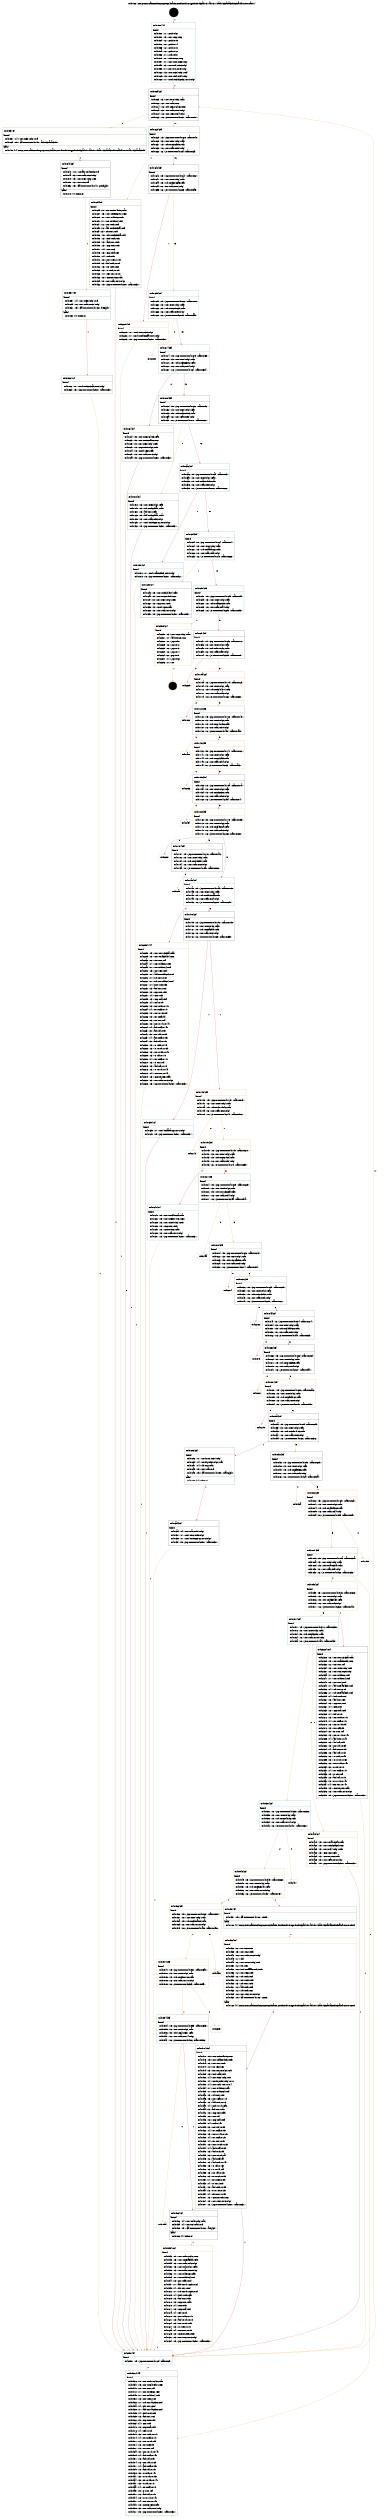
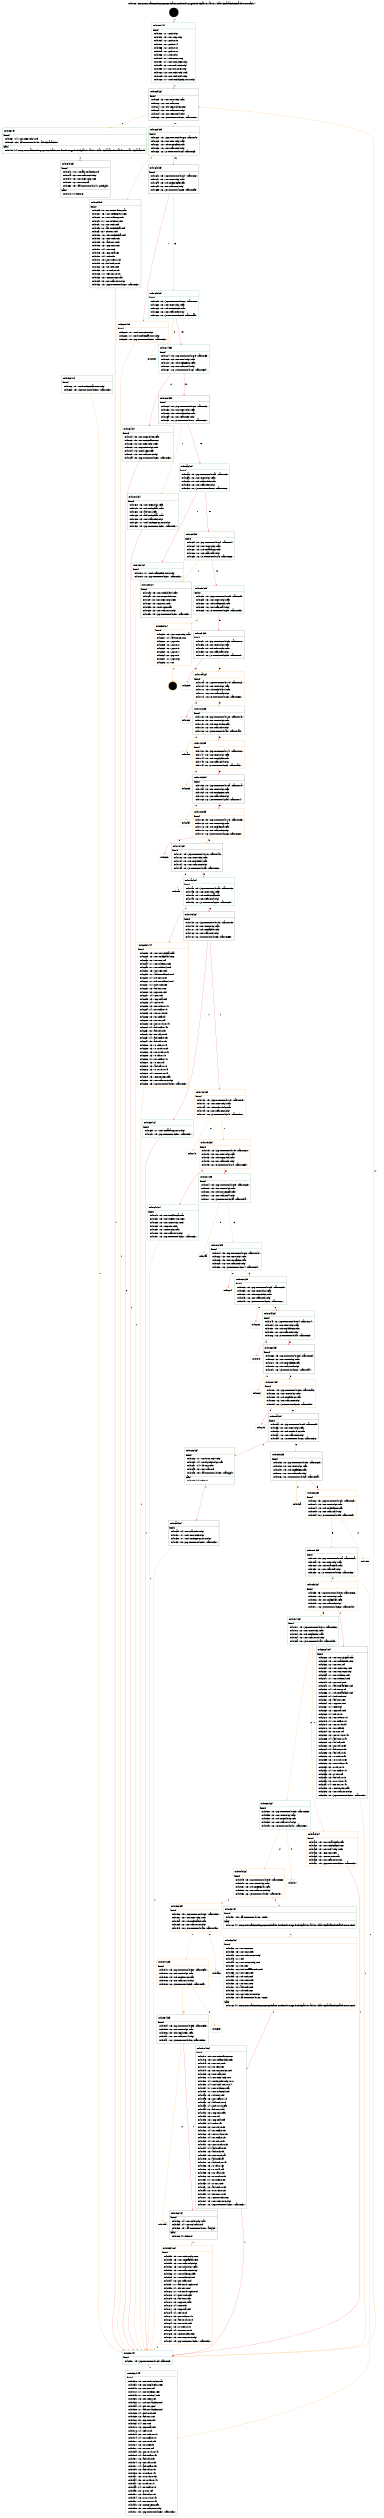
(87, 305) -> none
(226, 857) -> (203, 874)
(147, 2367) -> (149, 2368)
